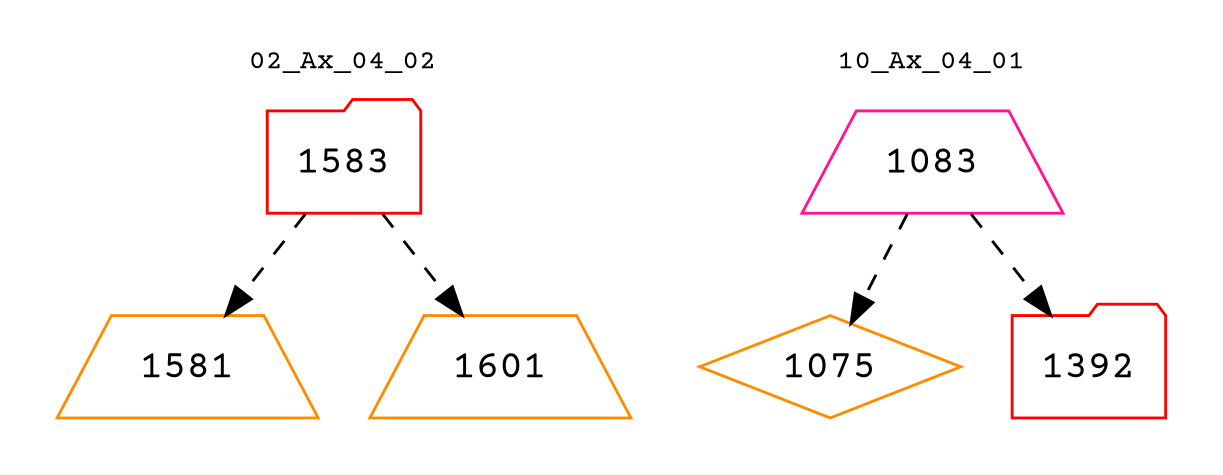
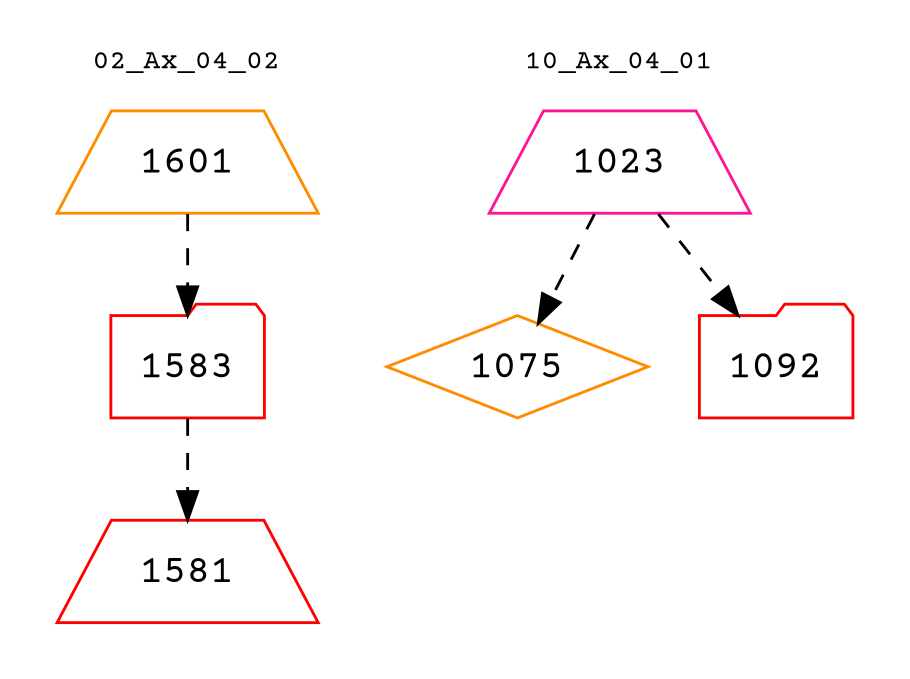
(933, 162) -> (620, 162)
(413, 253) -> (188, 250)
(188, 367) -> (188, 571)
(1089, 367) -> (776, 367)
